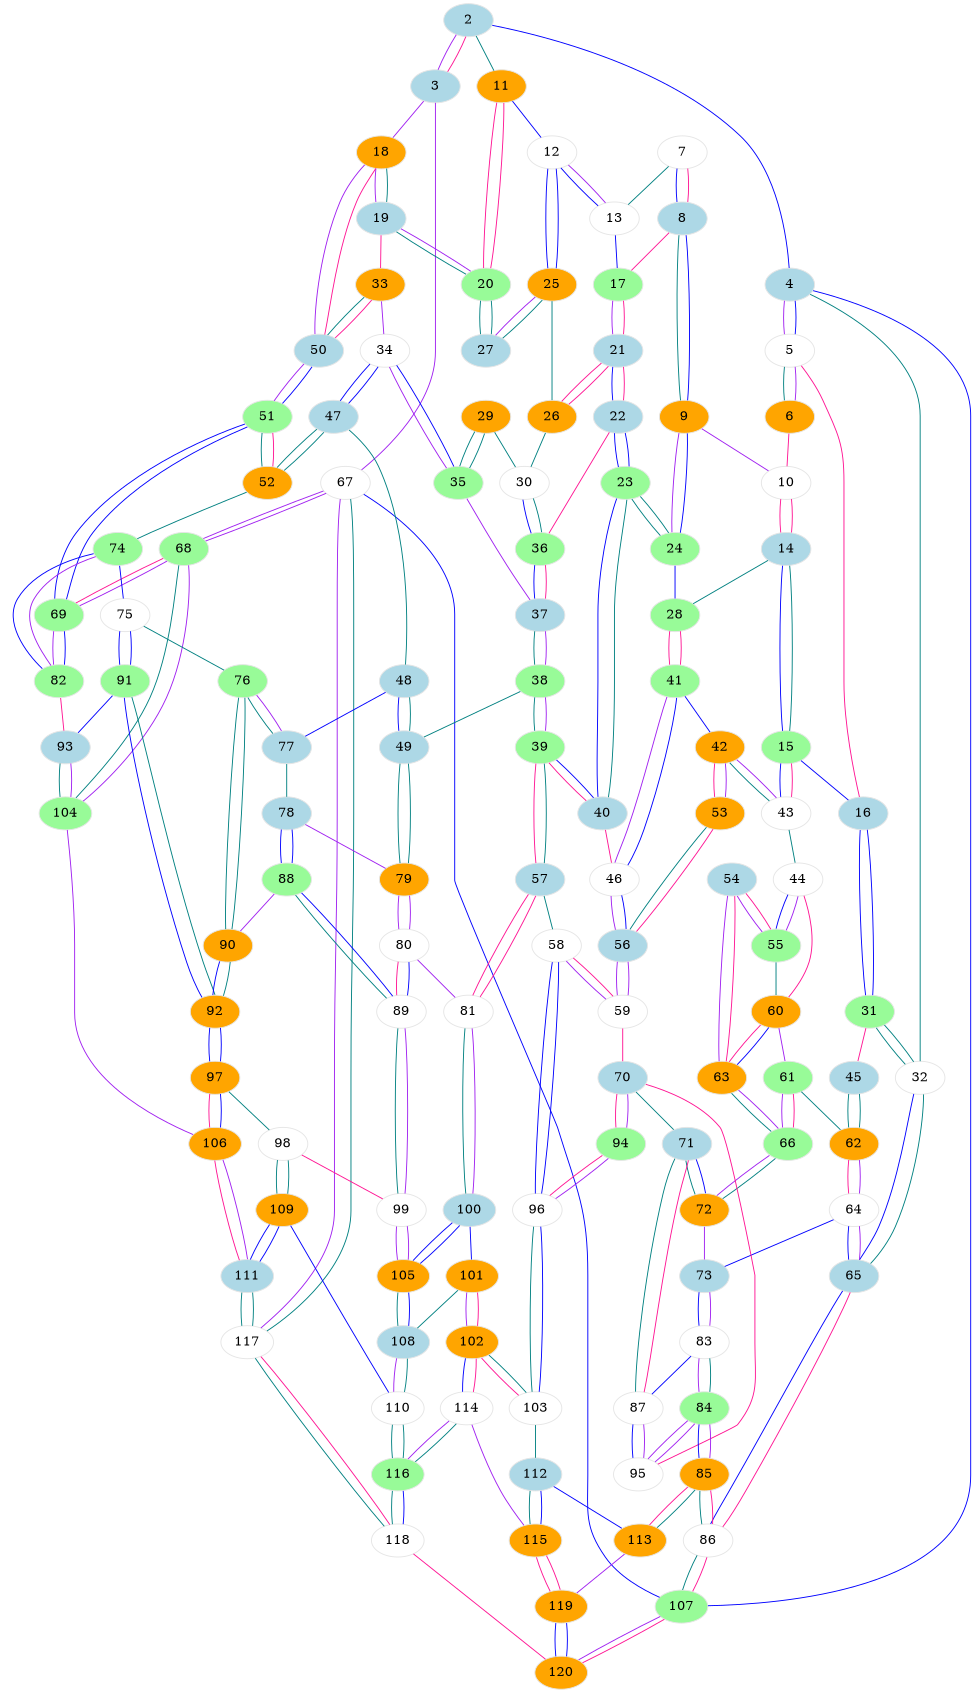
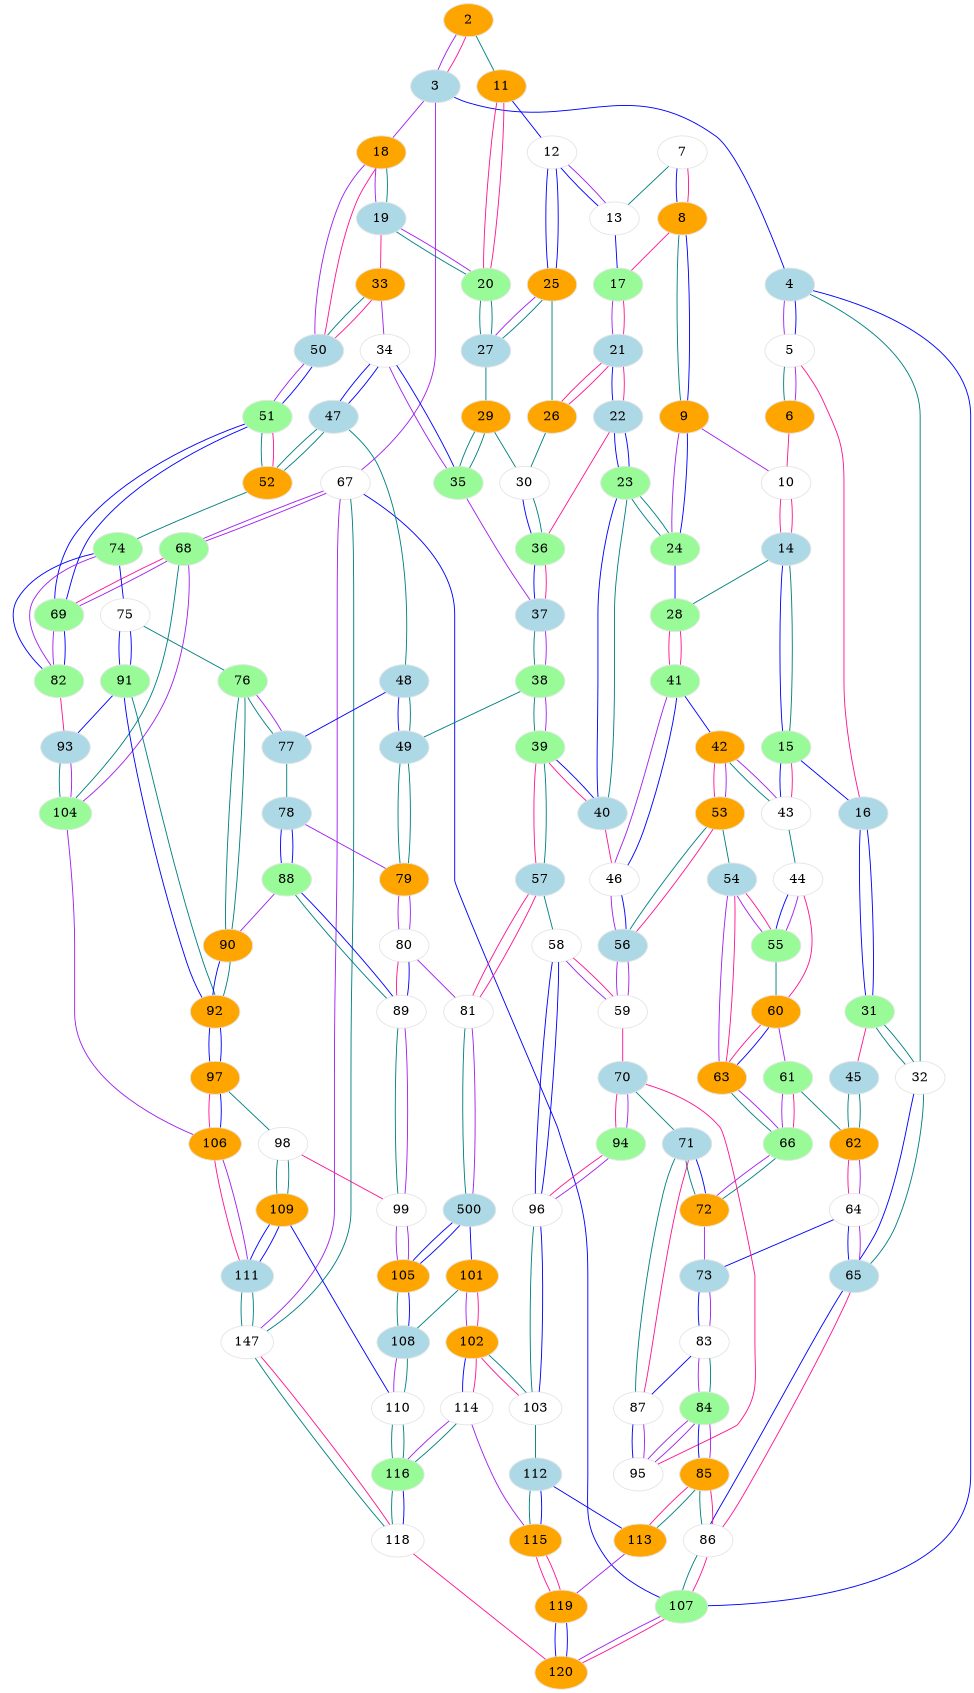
(468, 20) -> (468, 20)
(688, 97) -> (662, 111)
(682, 218) -> (682, 218)
none -> (486, 384)
none -> (726, 846)
(469, 1210) -> (469, 1210)
(247, 1342) -> (247, 1342)
